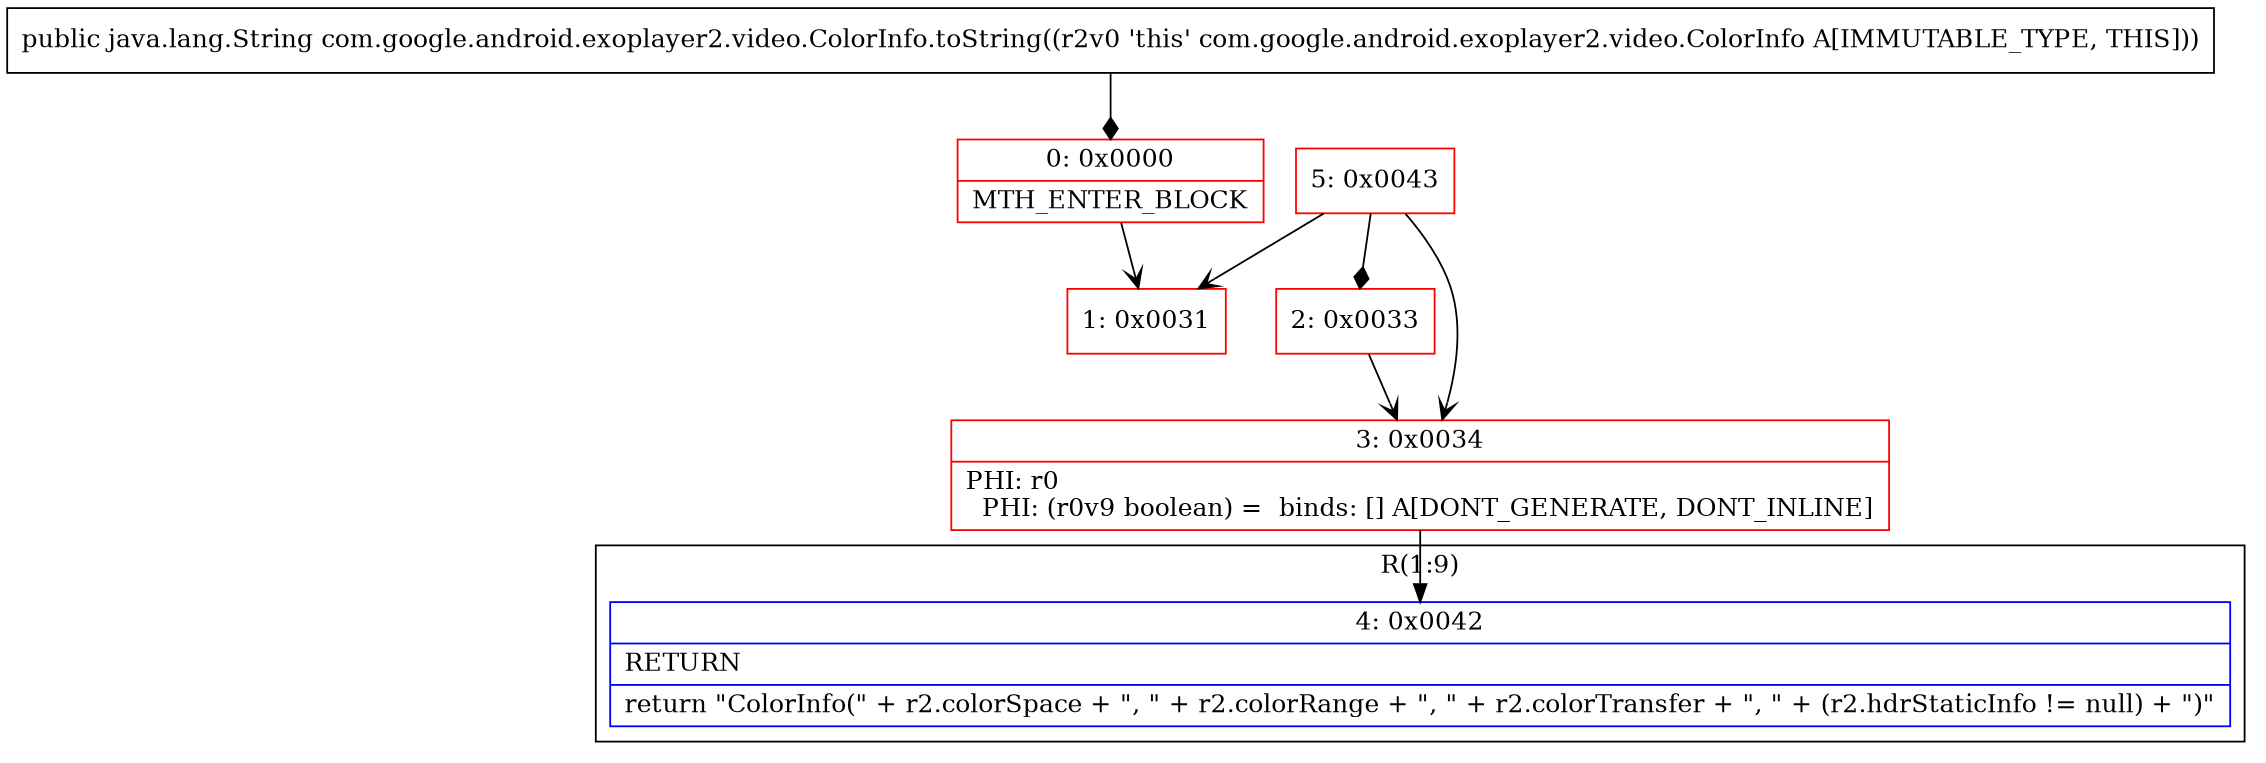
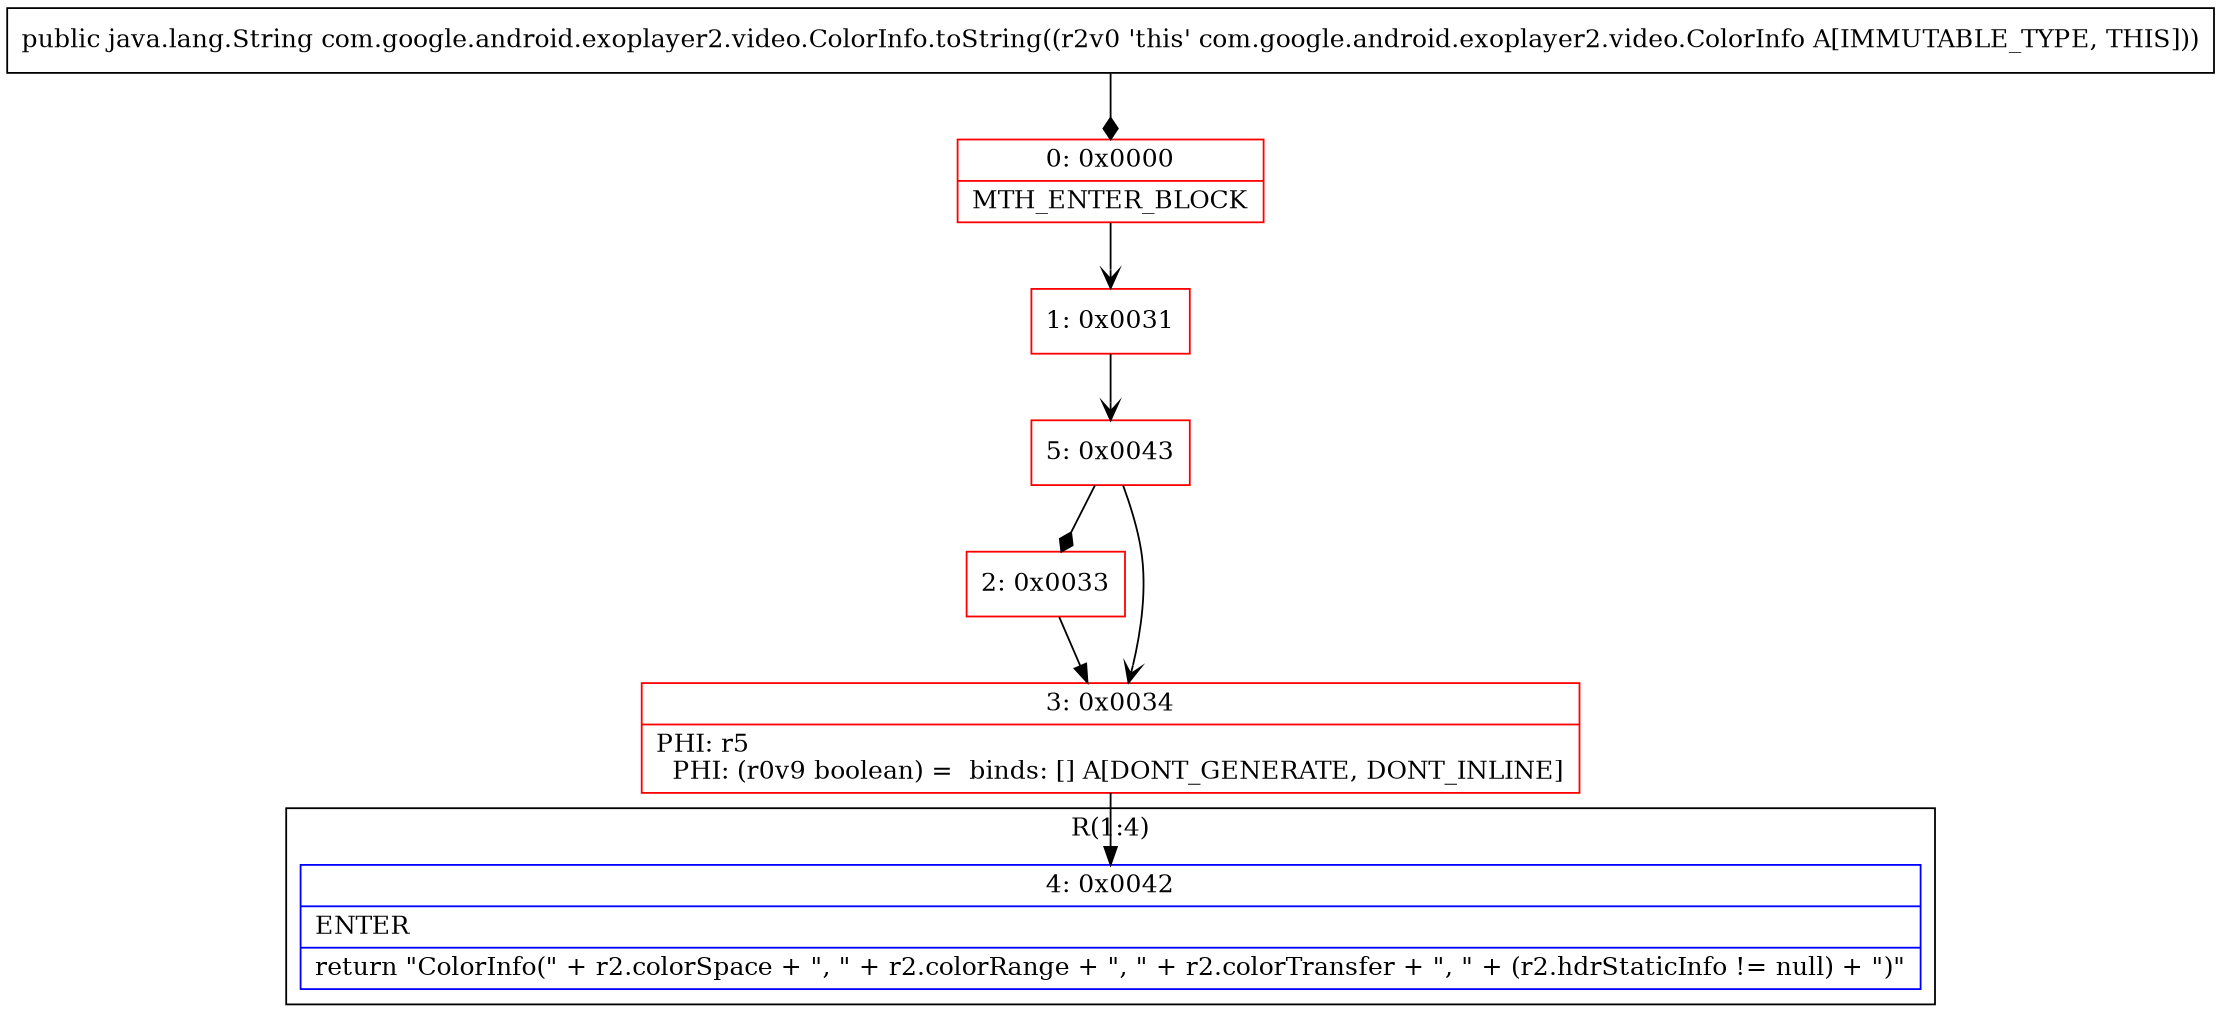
(1269, 246) -> (1111, 378)
(1379, 379) -> (1070, 641)
(1017, 481) -> (707, 744)
(1420, 566) -> (1111, 829)
(683, 663) -> (363, 926)
